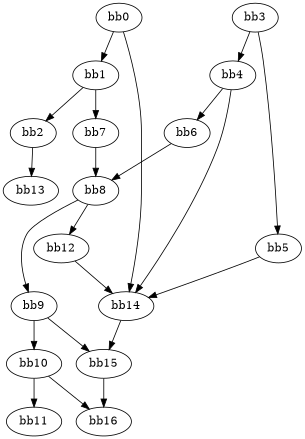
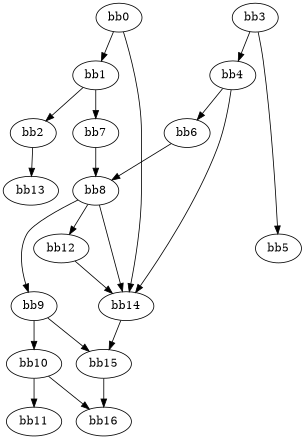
(208, 276) -> (110, 244)
